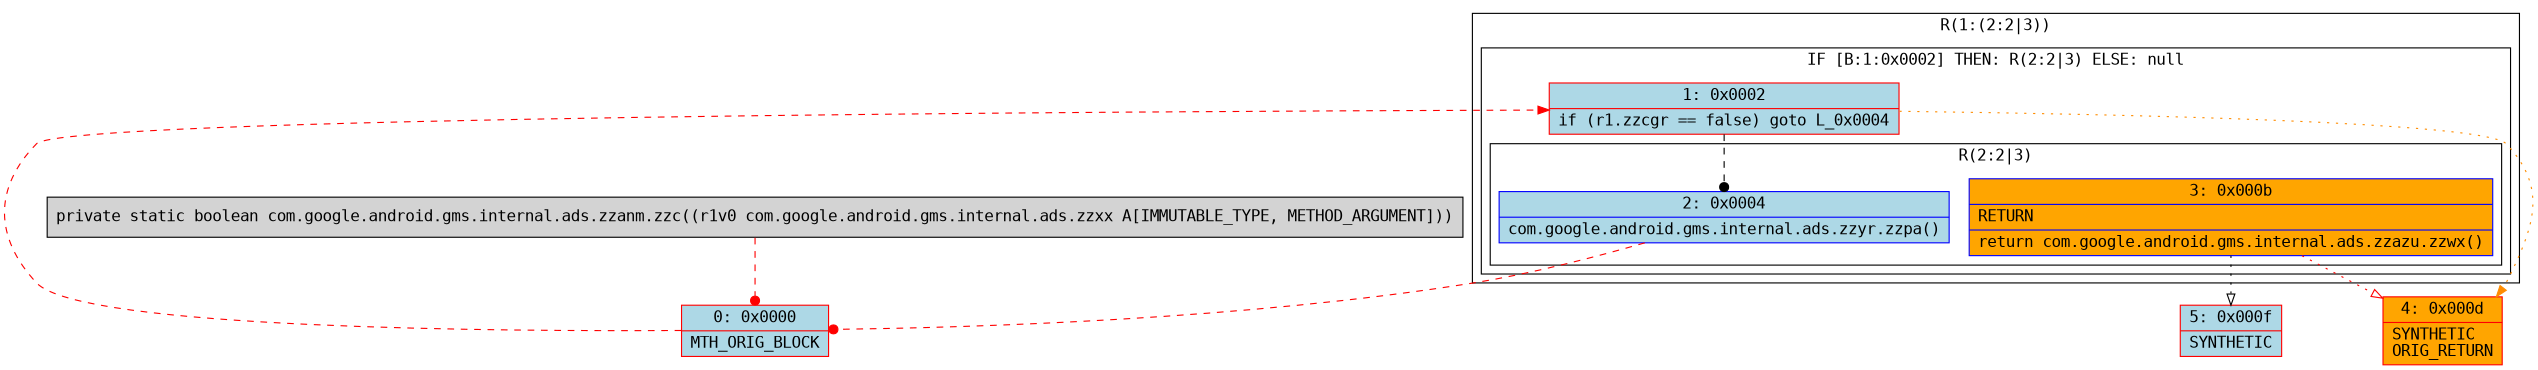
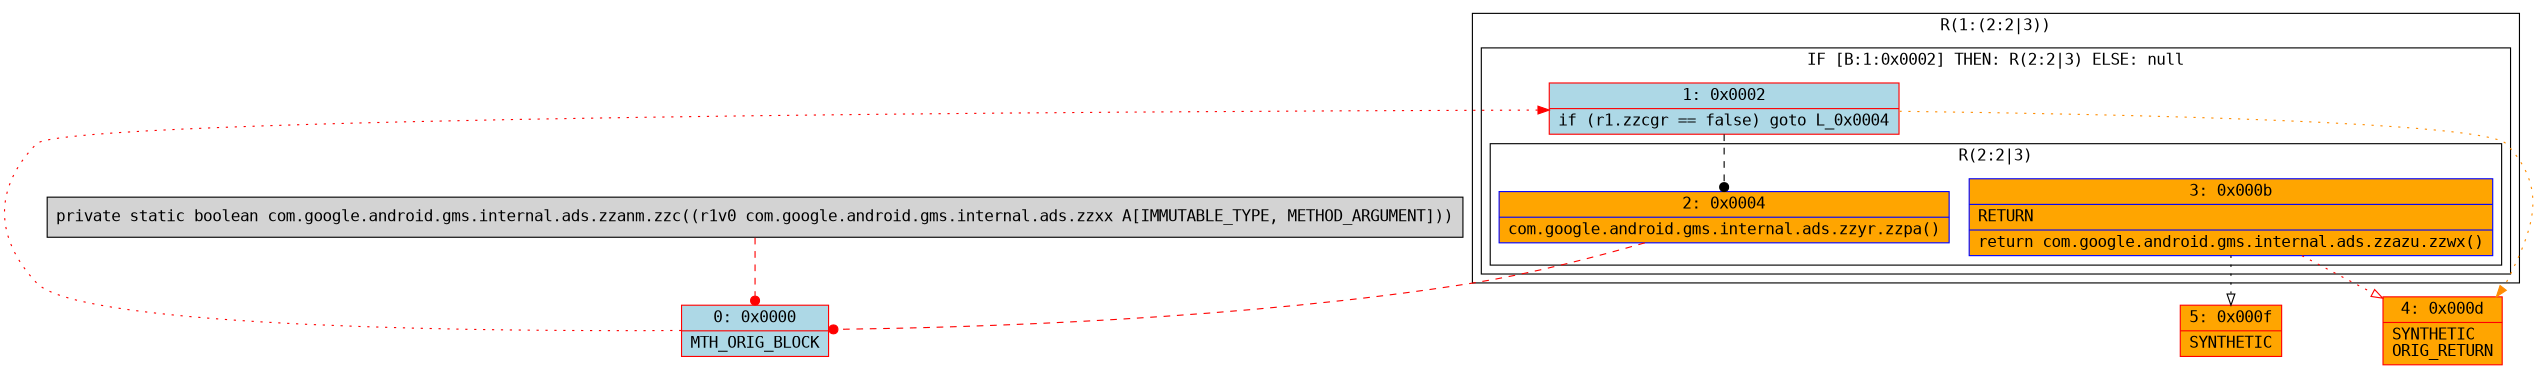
(383, 123) -> (383, 123)
(1724, 217) -> (1724, 217)
(2231, 331) -> (2231, 331)
